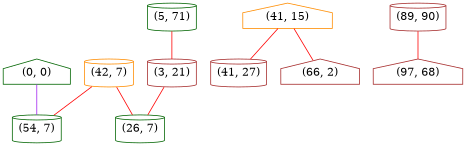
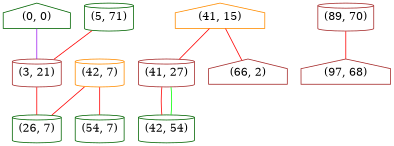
(418, 17) -> (346, 17)
(37, 100) -> (37, 44)
none -> (166, 129)
